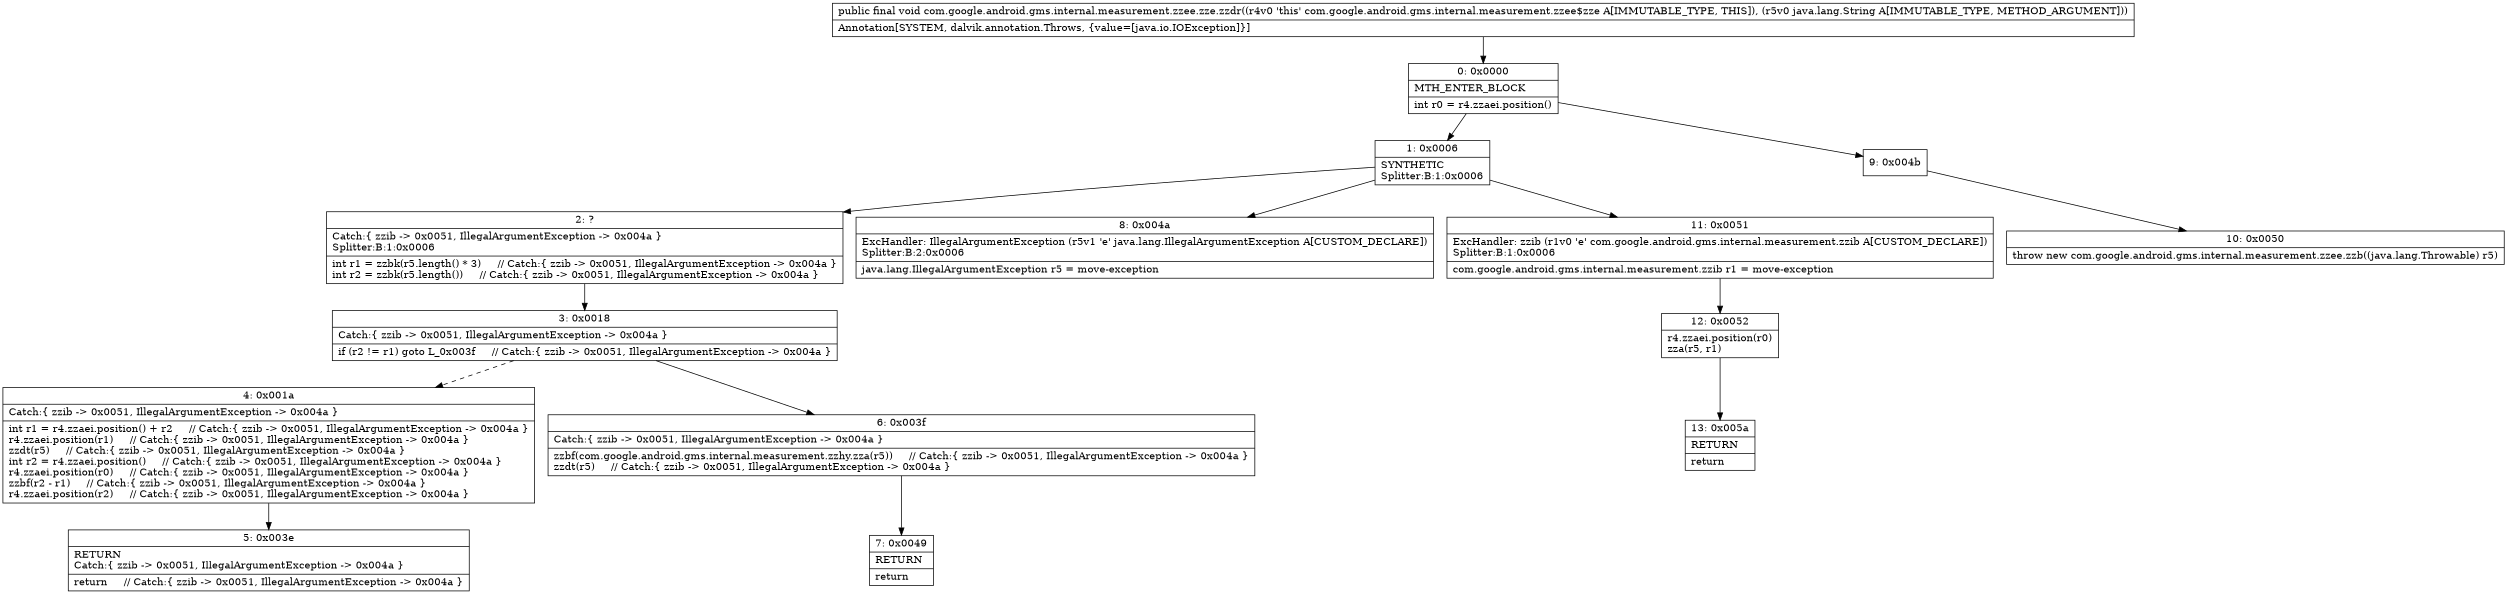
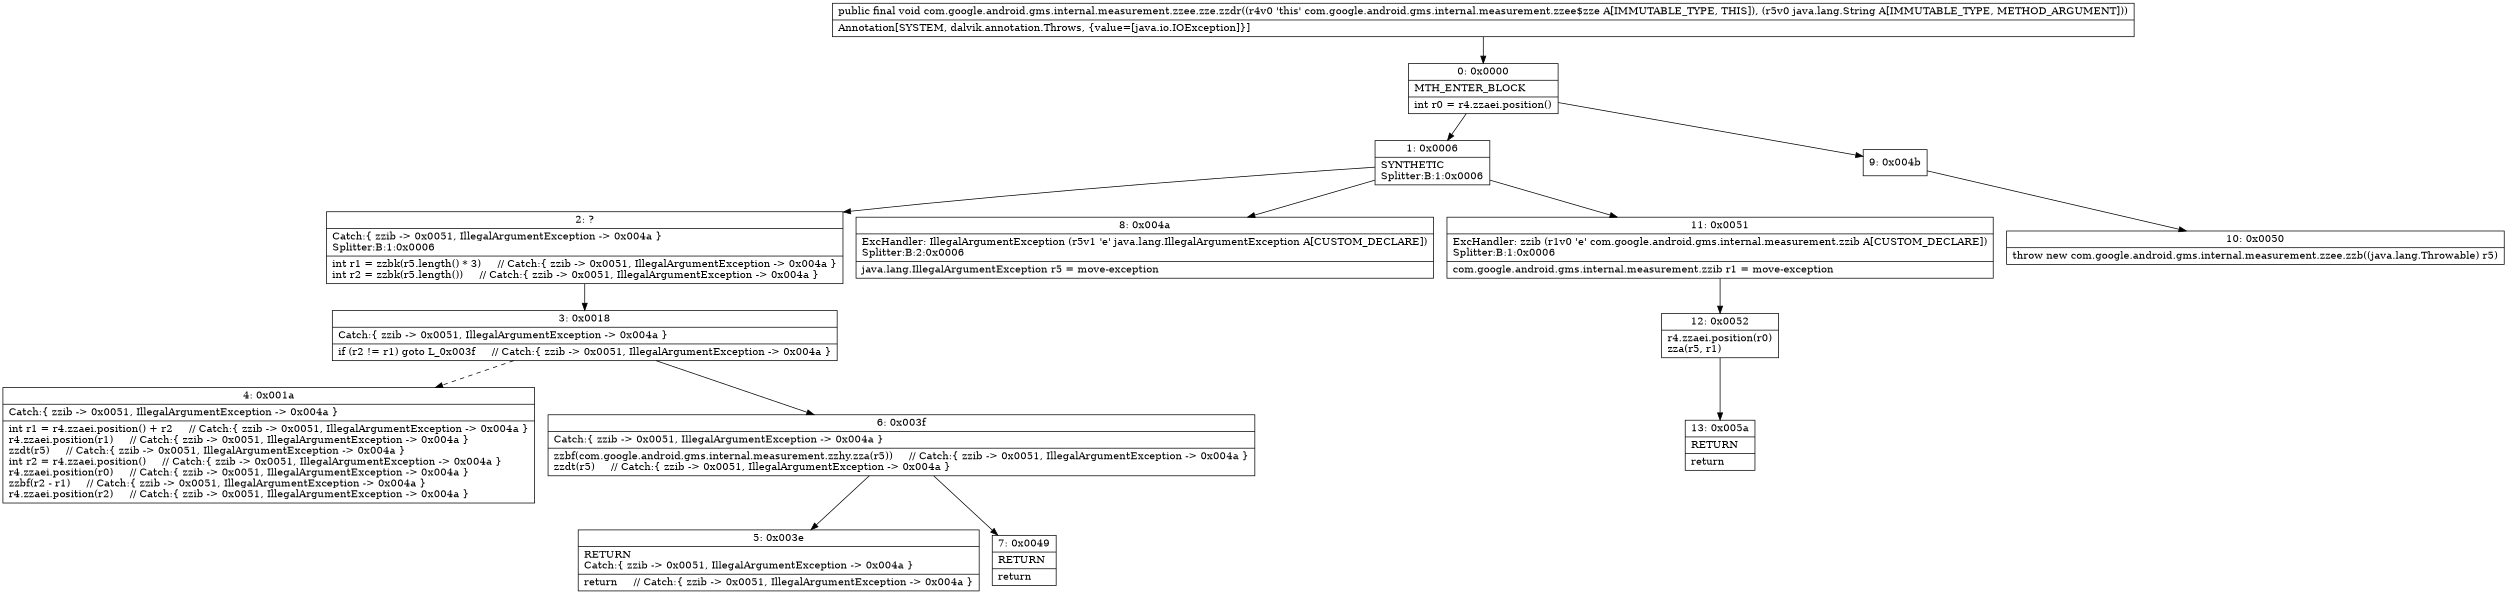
(269, 513) -> (843, 500)
